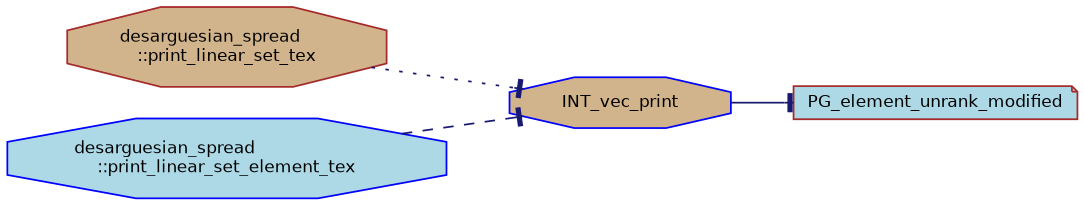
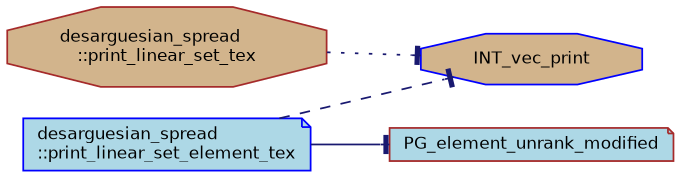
(758, 103) -> (346, 144)
(227, 158) -> (167, 144)
